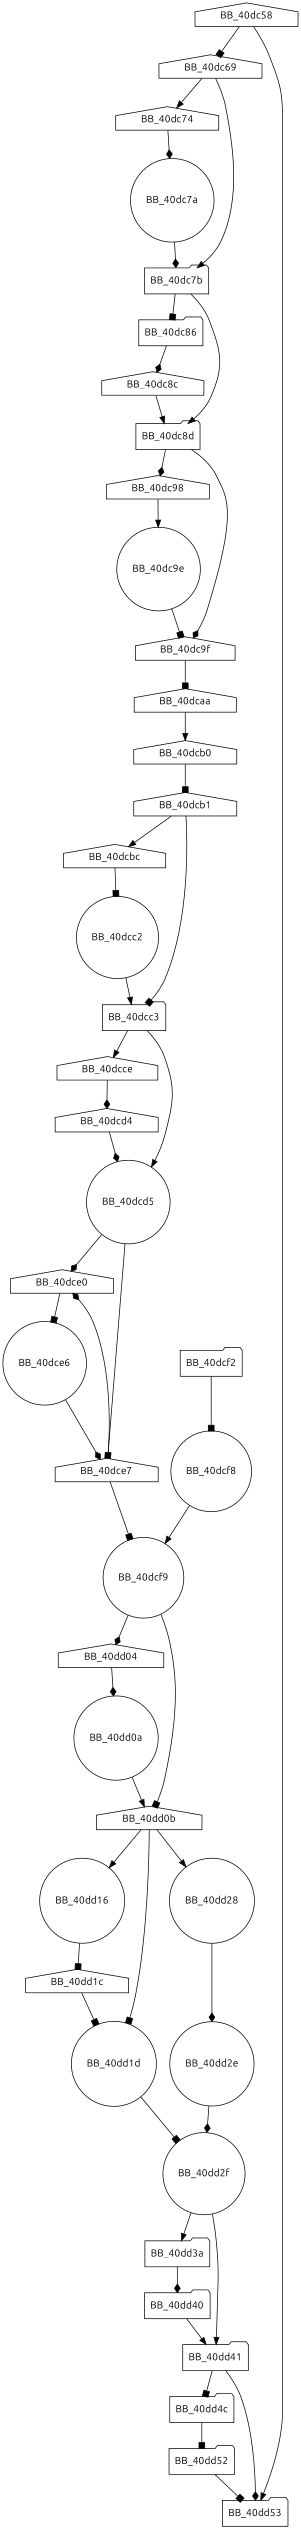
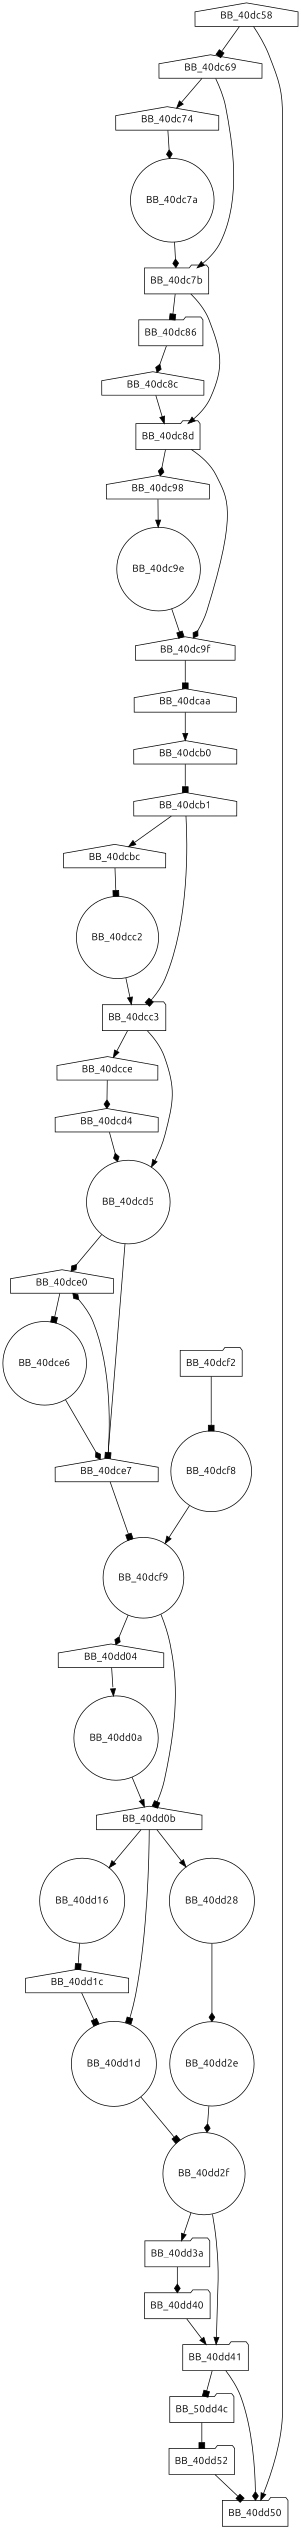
(112, 1677) -> (112, 1677)
(202, 2410) -> (202, 2410)
(255, 2513) -> (255, 2513)
